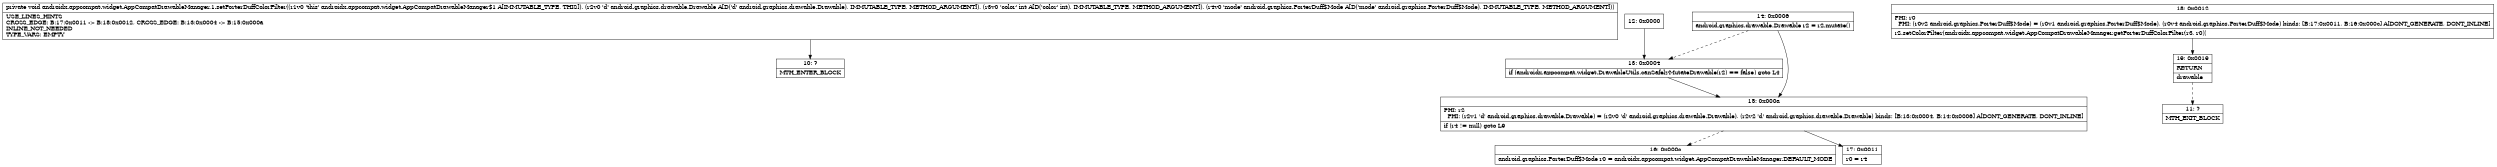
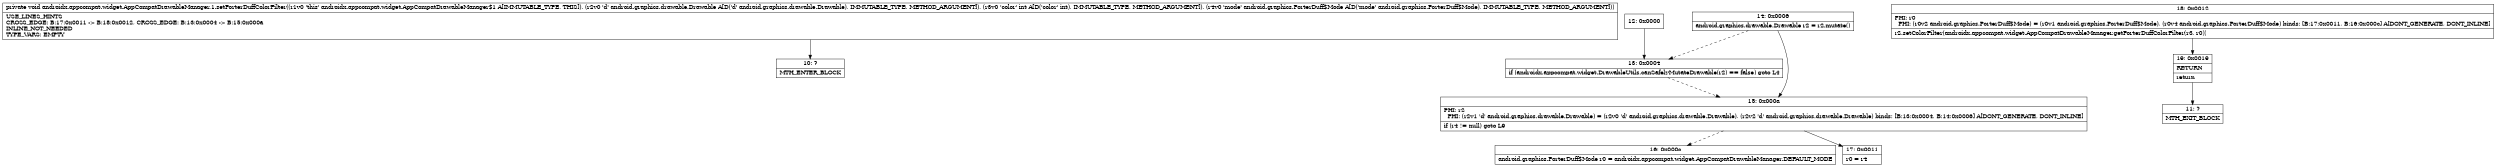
(2190, 78) -> (2186, 78)
(1692, 87) -> (1692, 87)
(2193, 92) -> (2193, 92)
